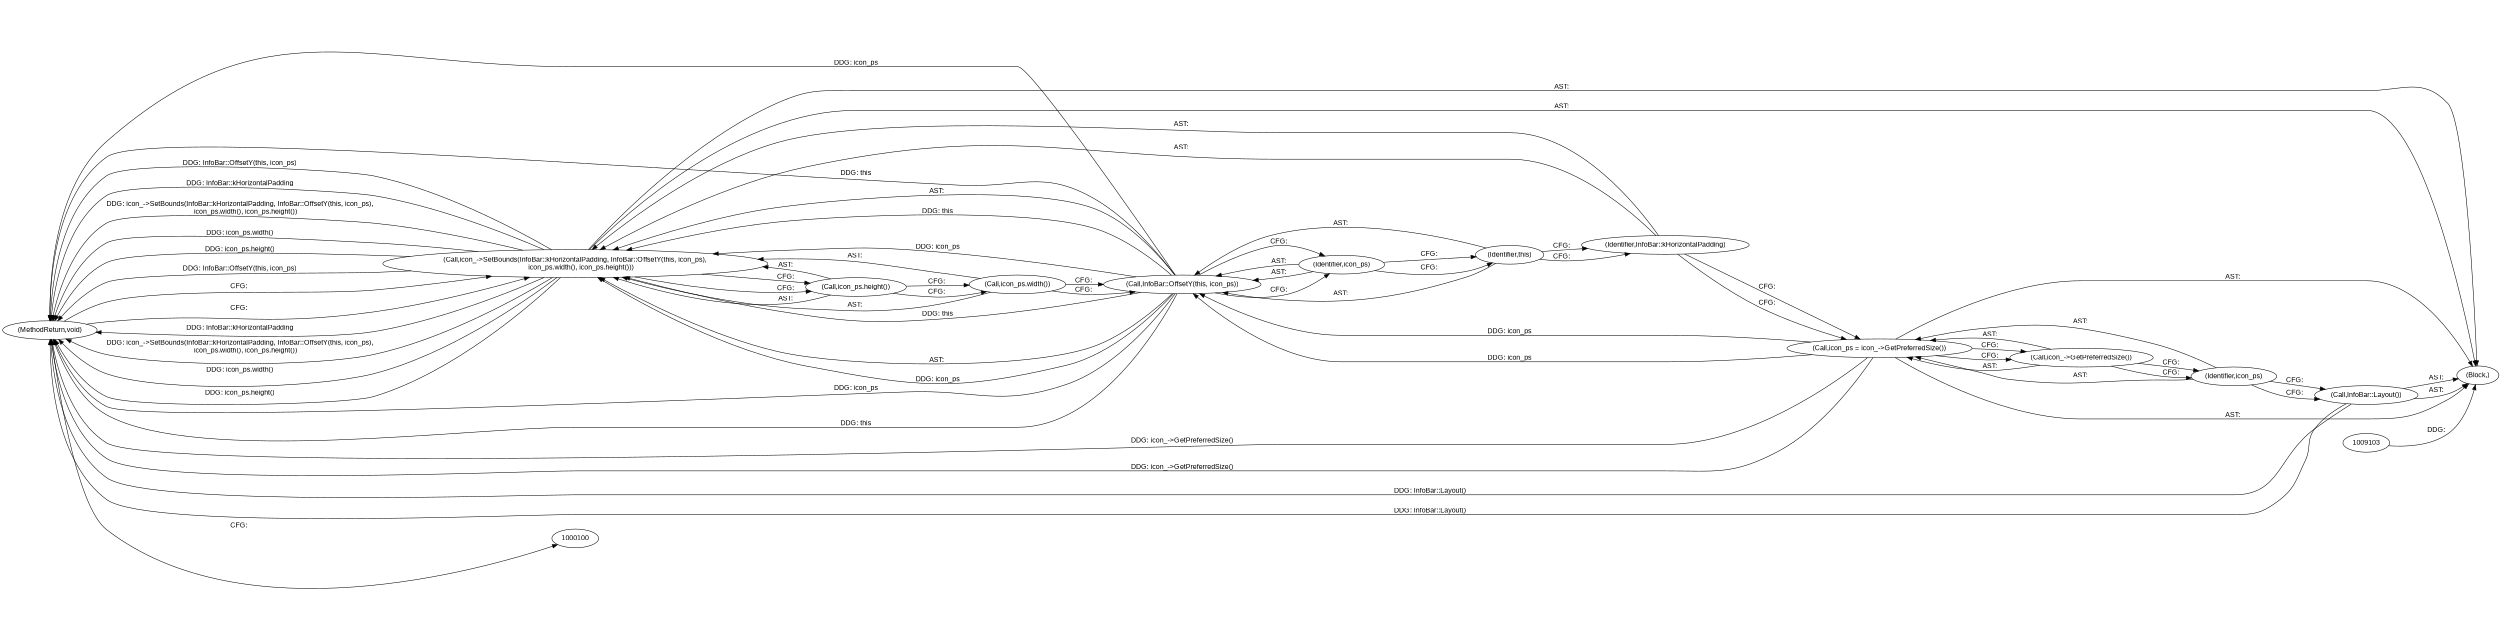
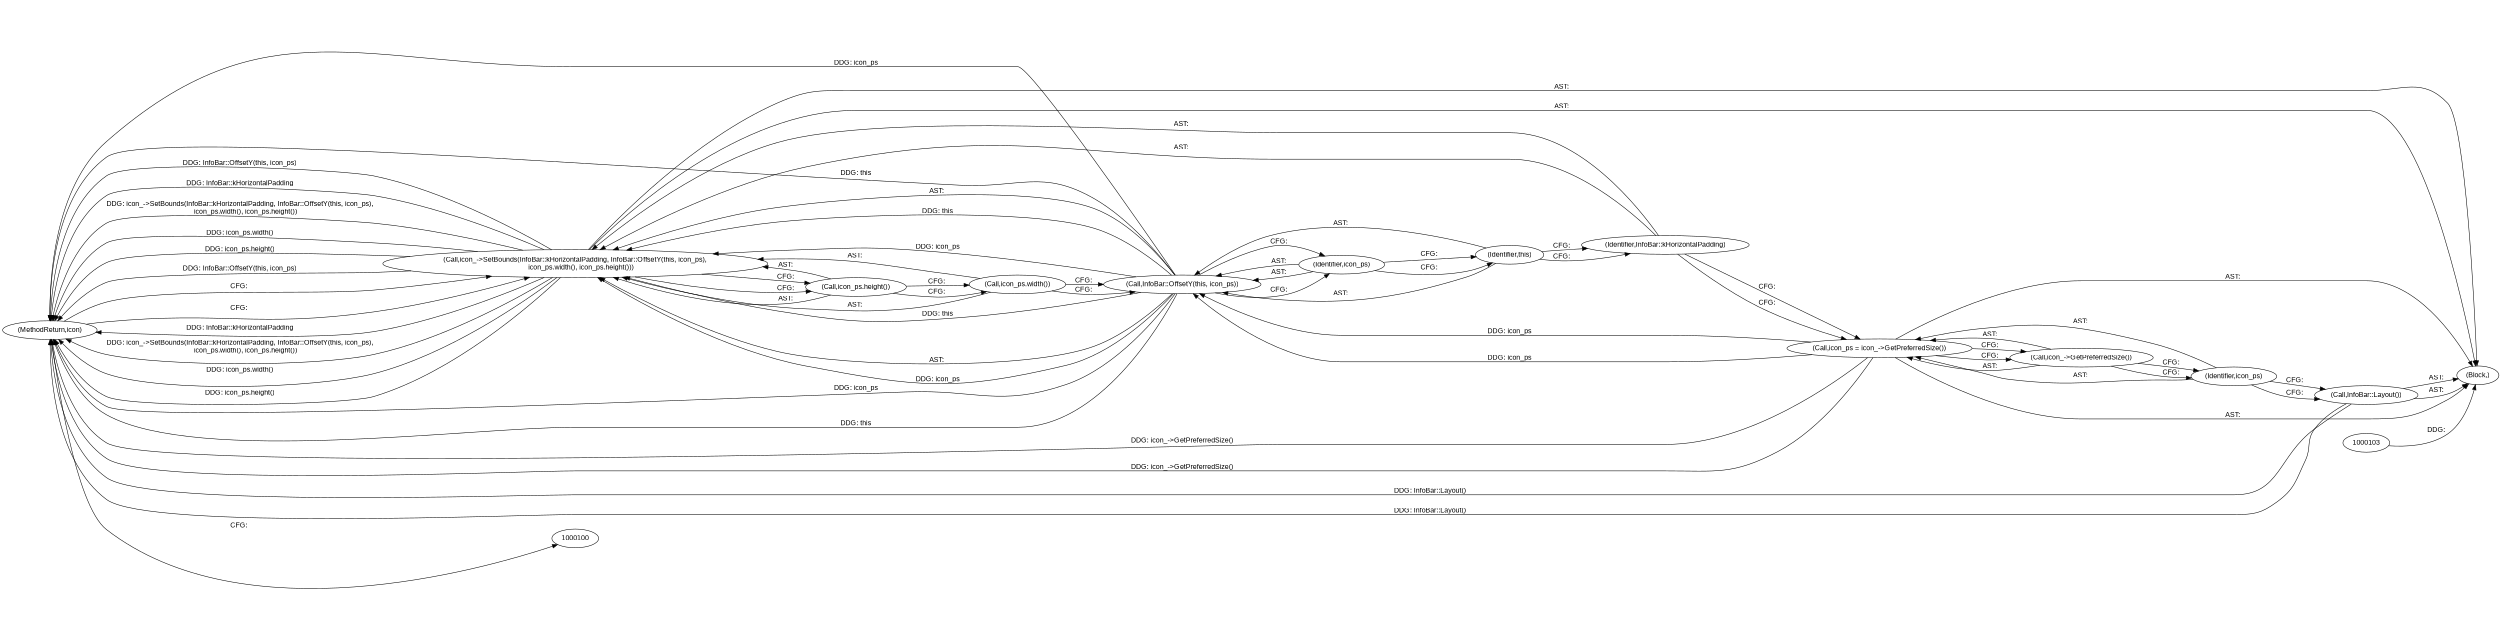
(50, 330) -> (50, 330)
(2366, 443) -> (2366, 443)
